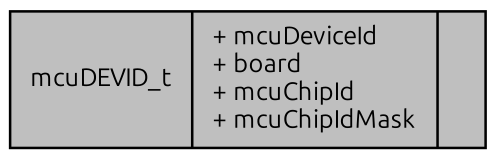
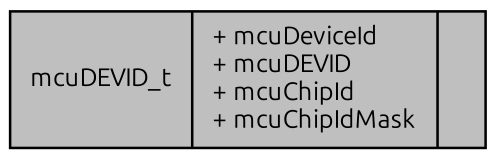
(258, 64) -> (282, 64)
